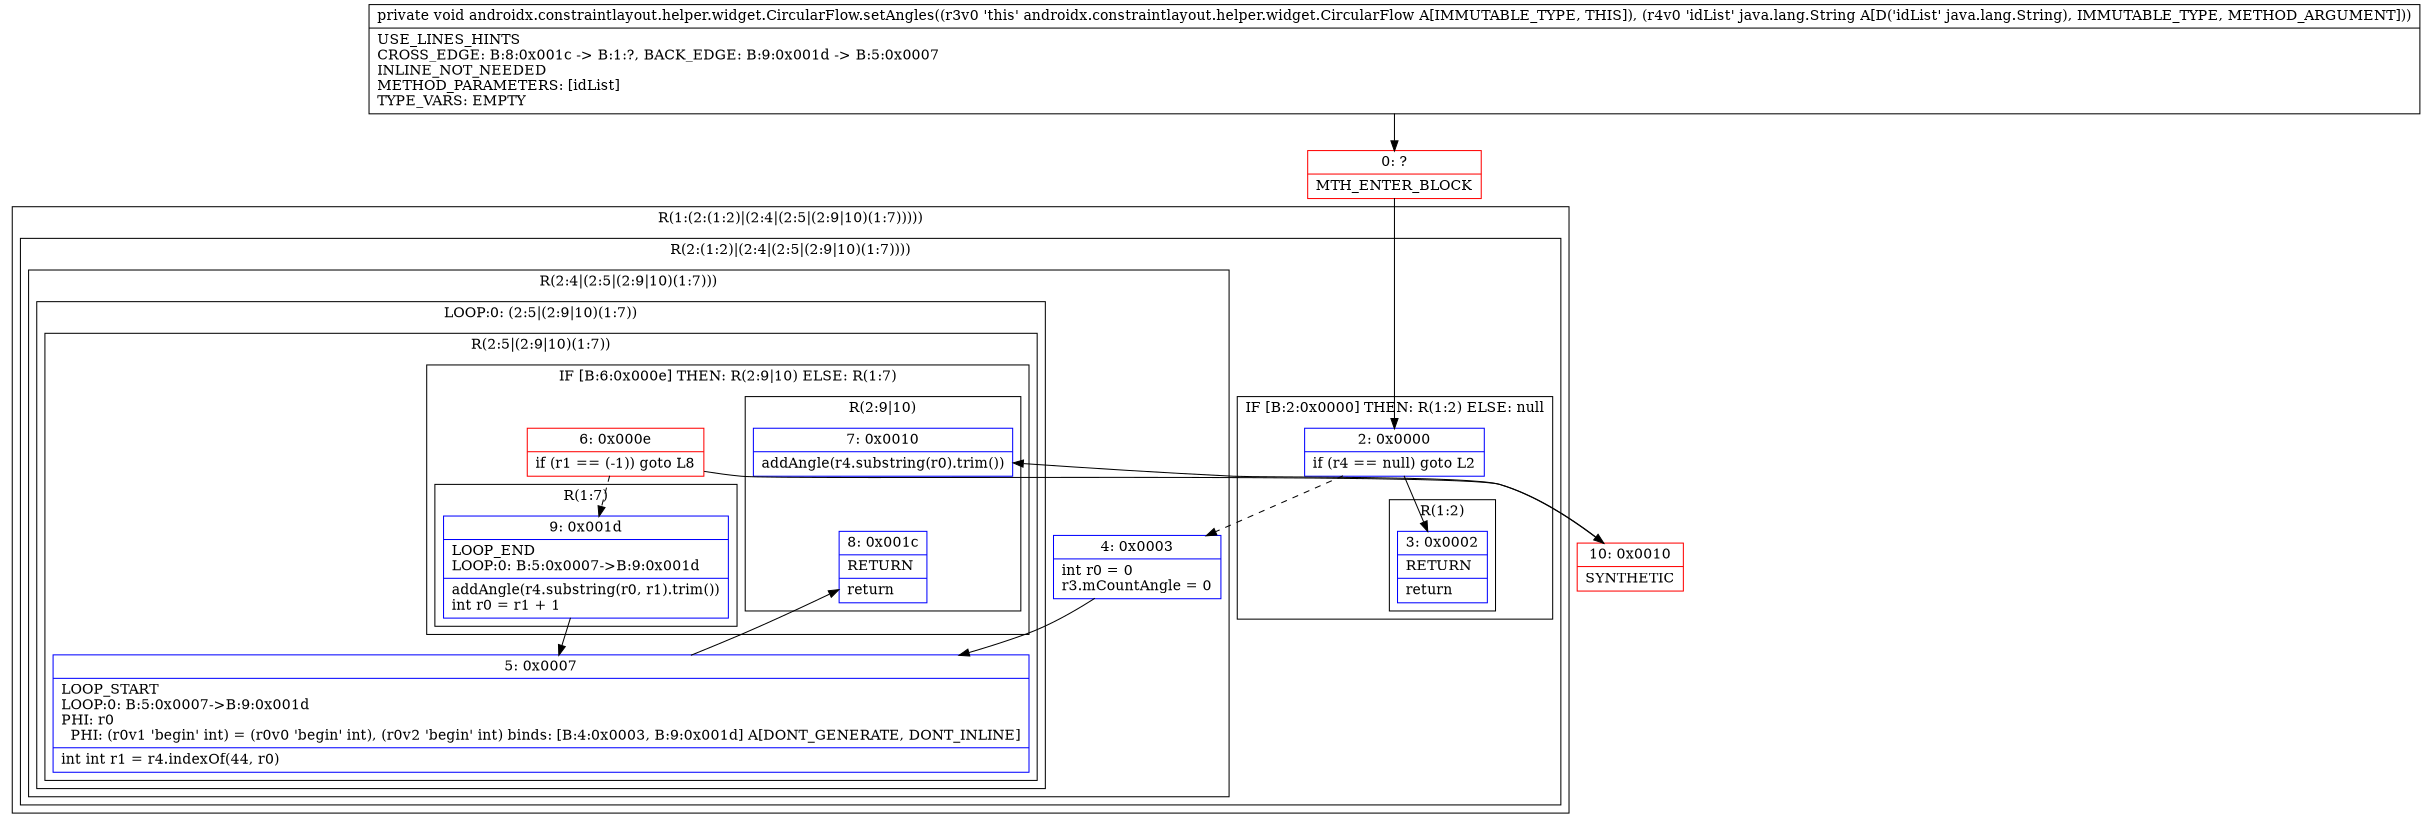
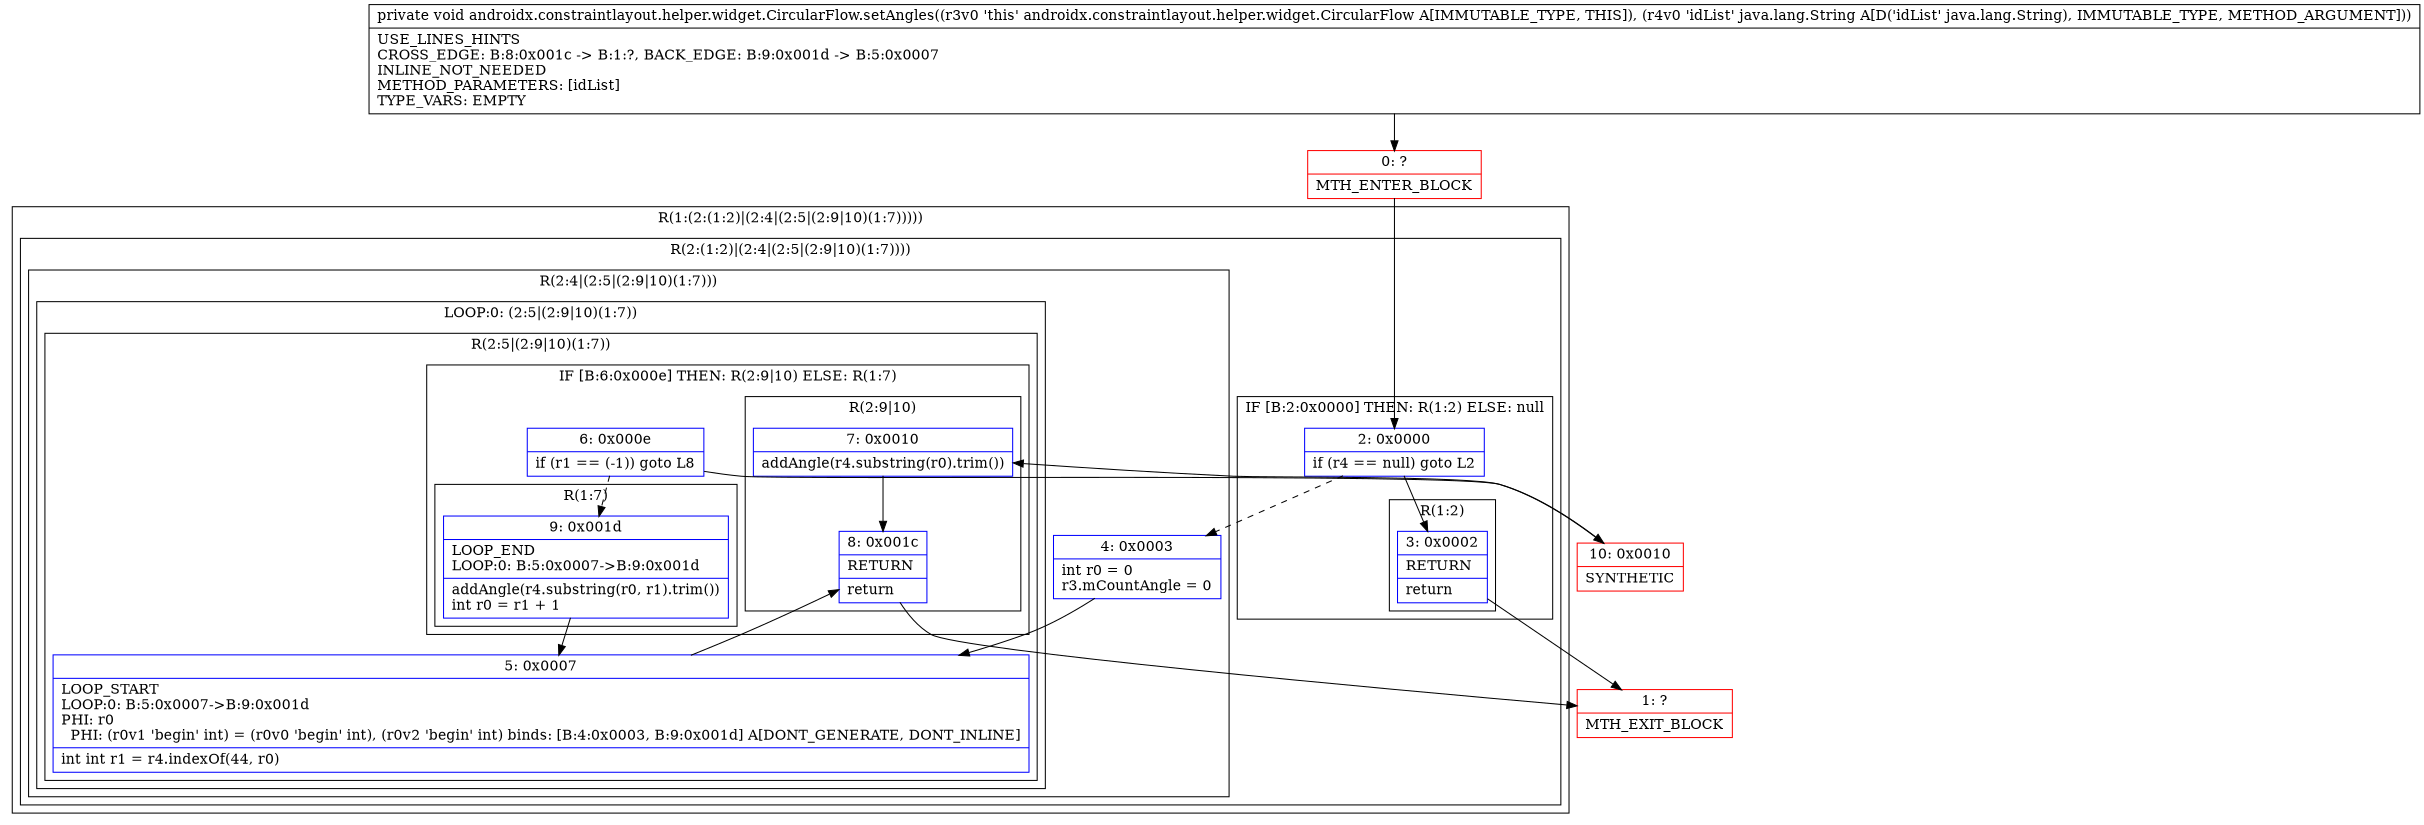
(616, 452) -> (616, 452)
none -> (883, 498)
none -> (1655, 714)
